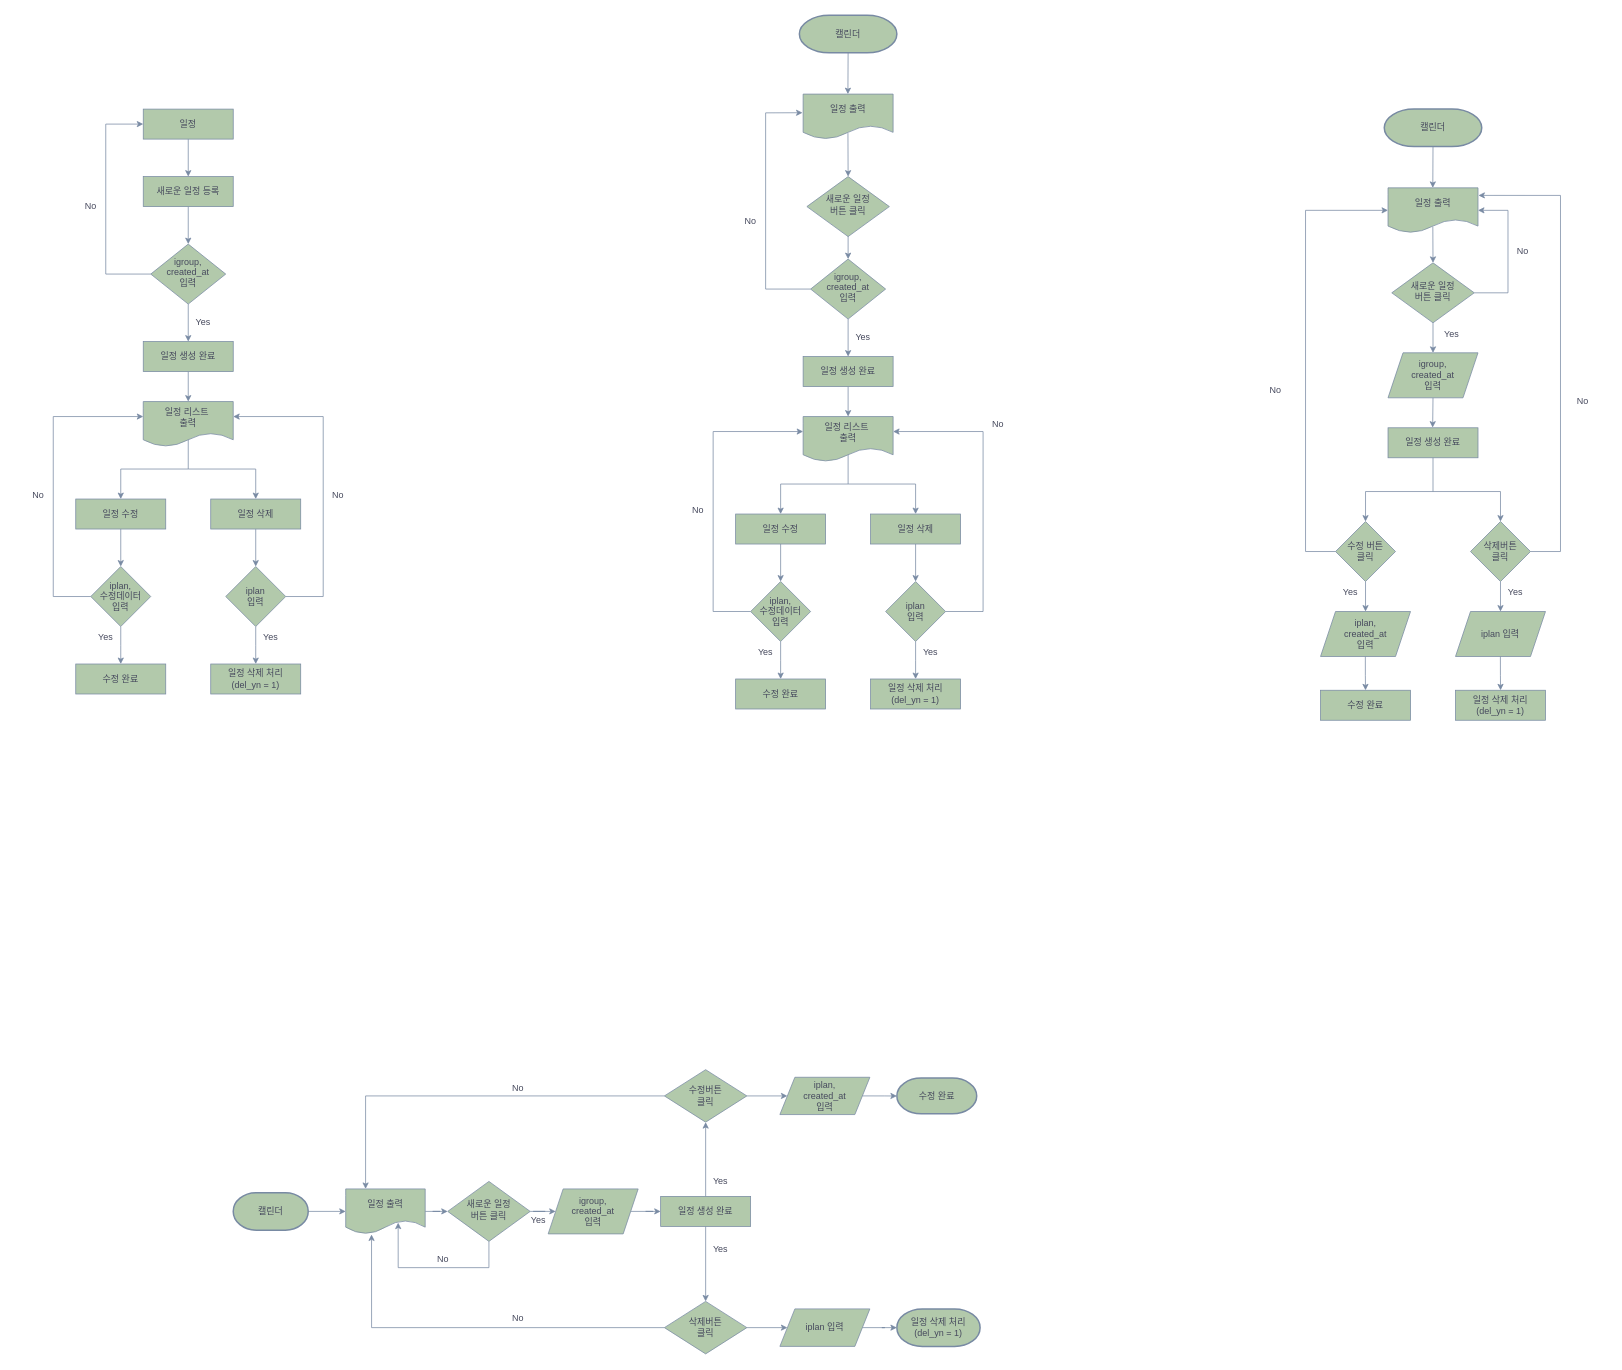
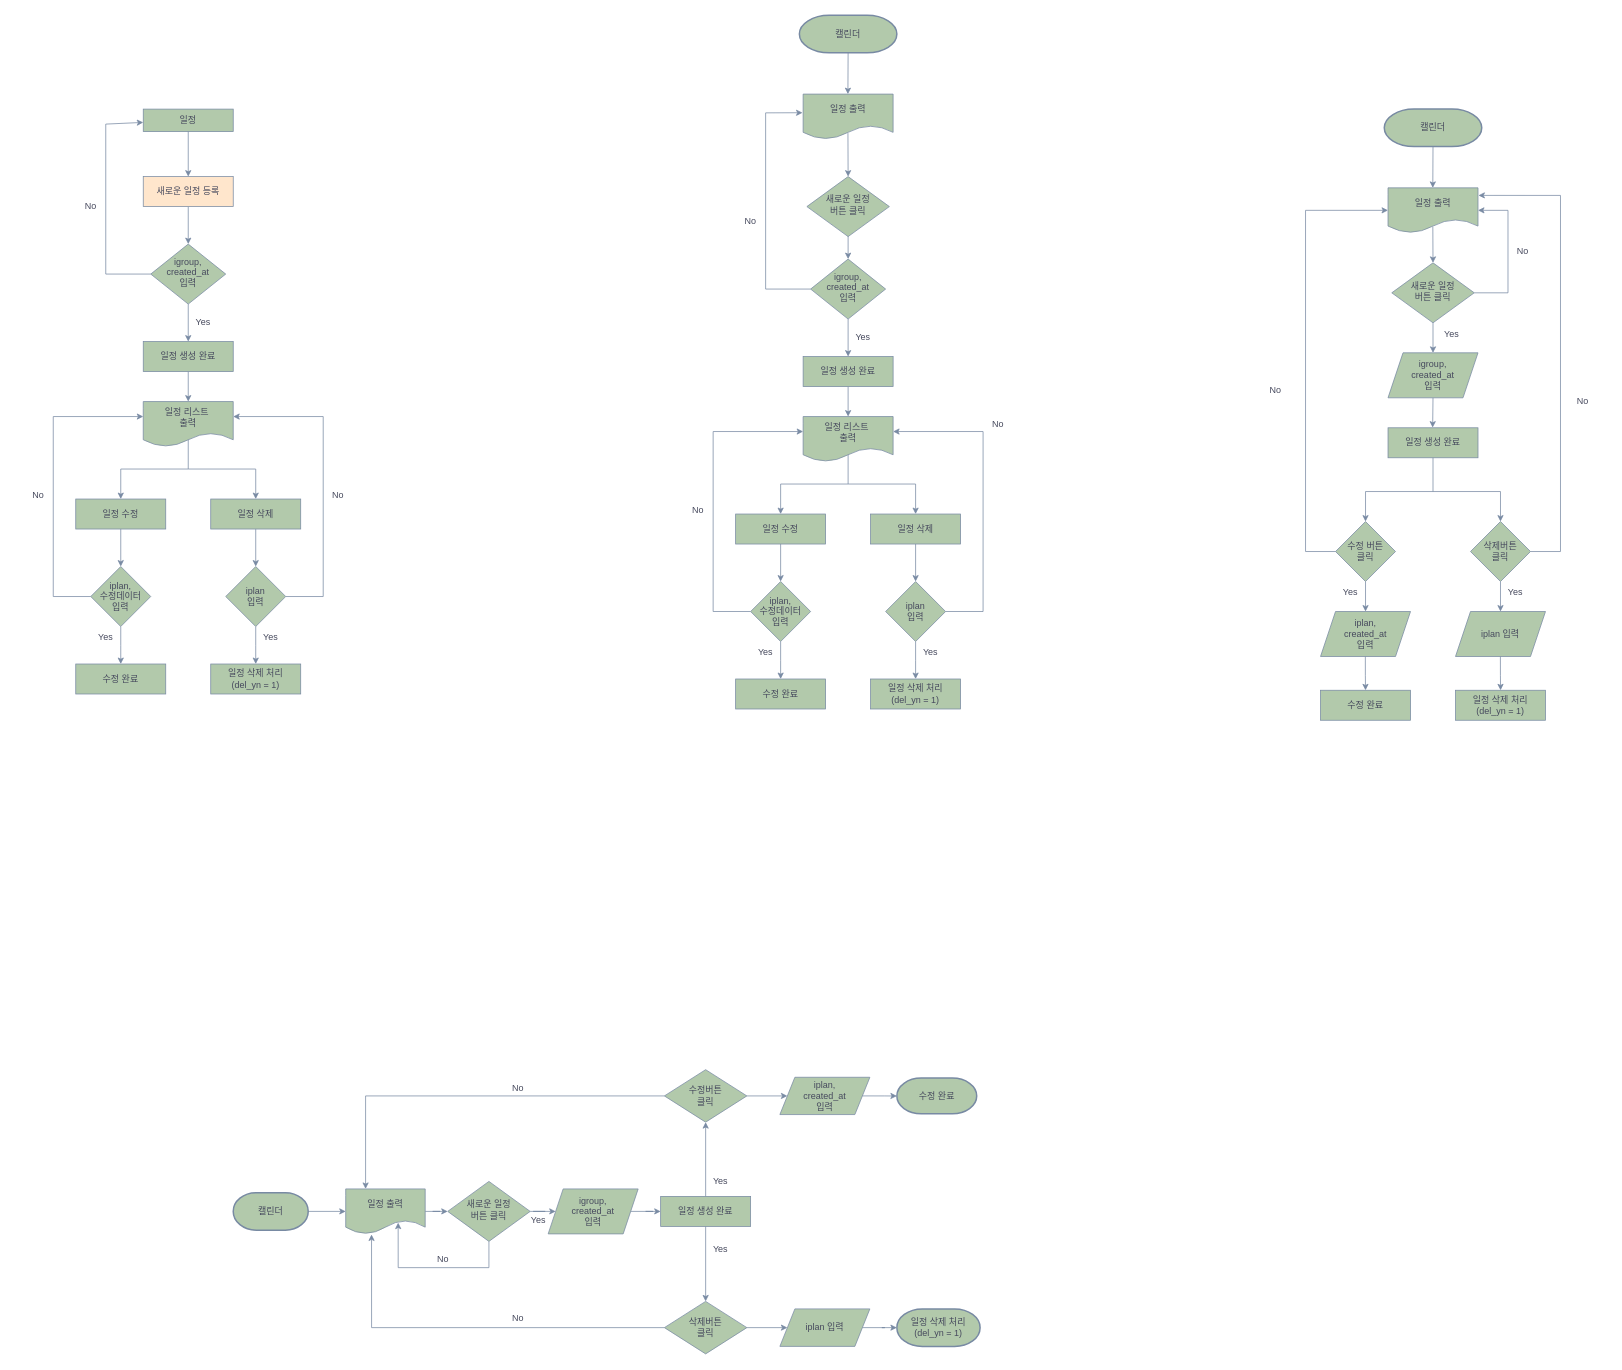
(188, 124) -> (188, 120)
(188, 192) -> (188, 192)
